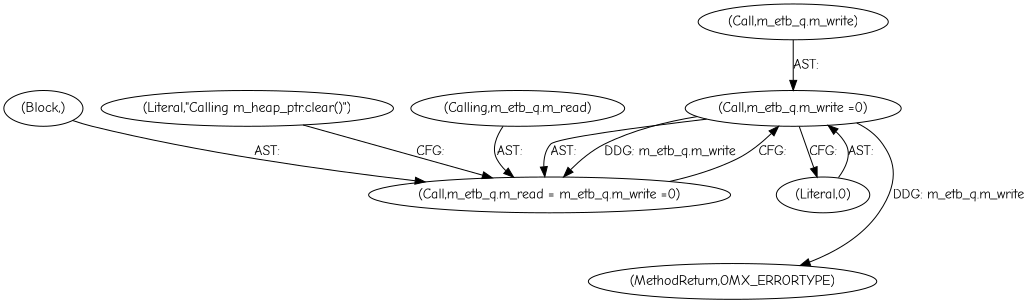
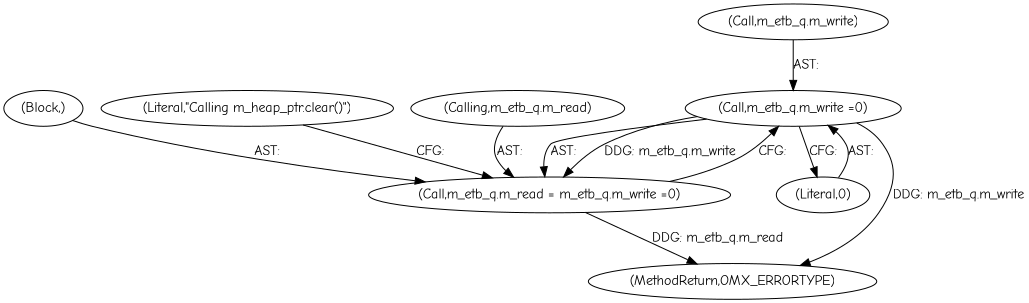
none -> (637, 236)
